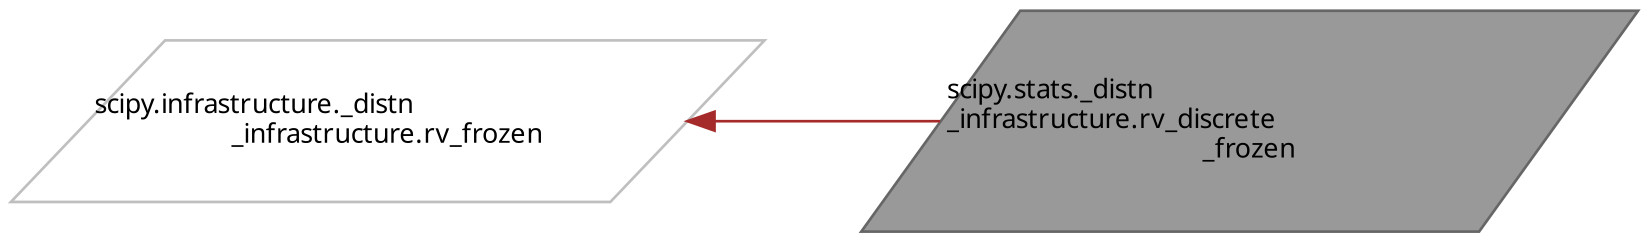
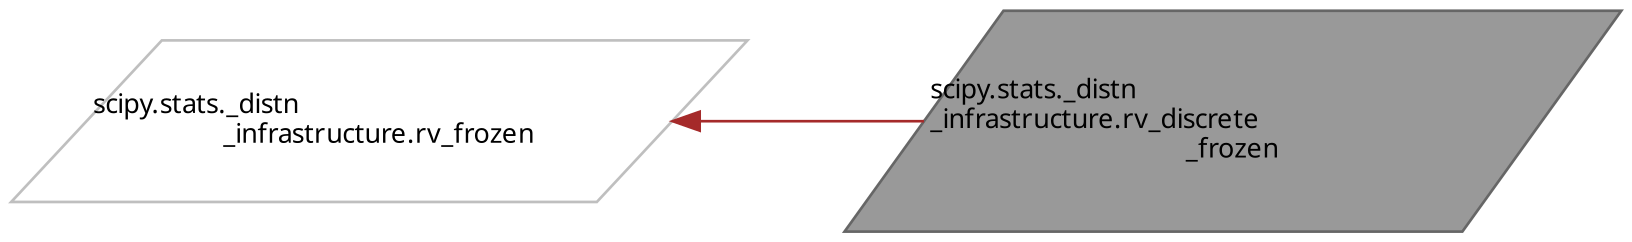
(388, 121) -> (379, 121)
